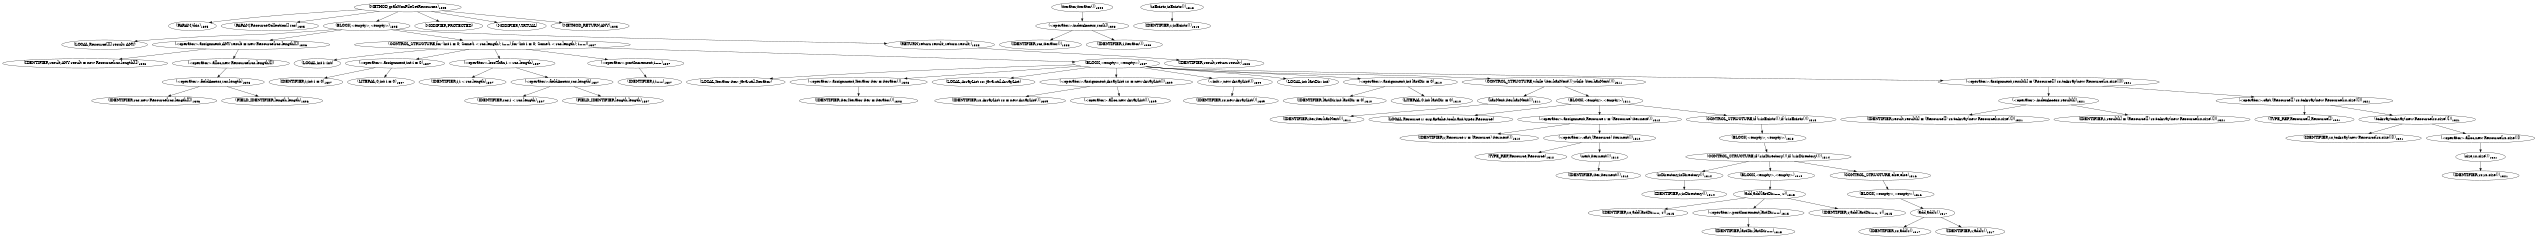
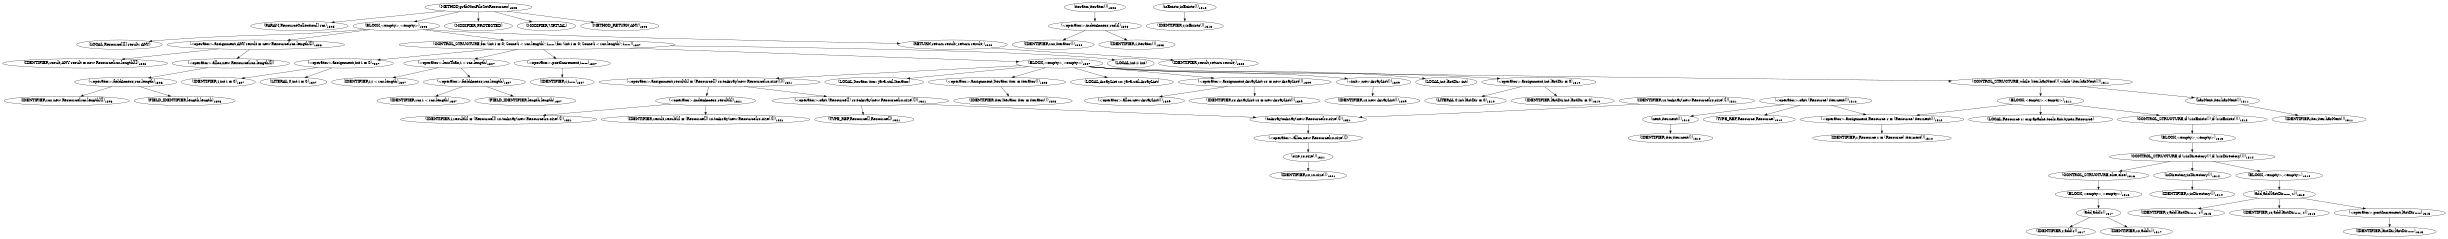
(192, 26) -> none
(427, 63) -> (376, 63)
(1600, 128) -> (1847, 110)
(2387, 128) -> (1501, 111)
